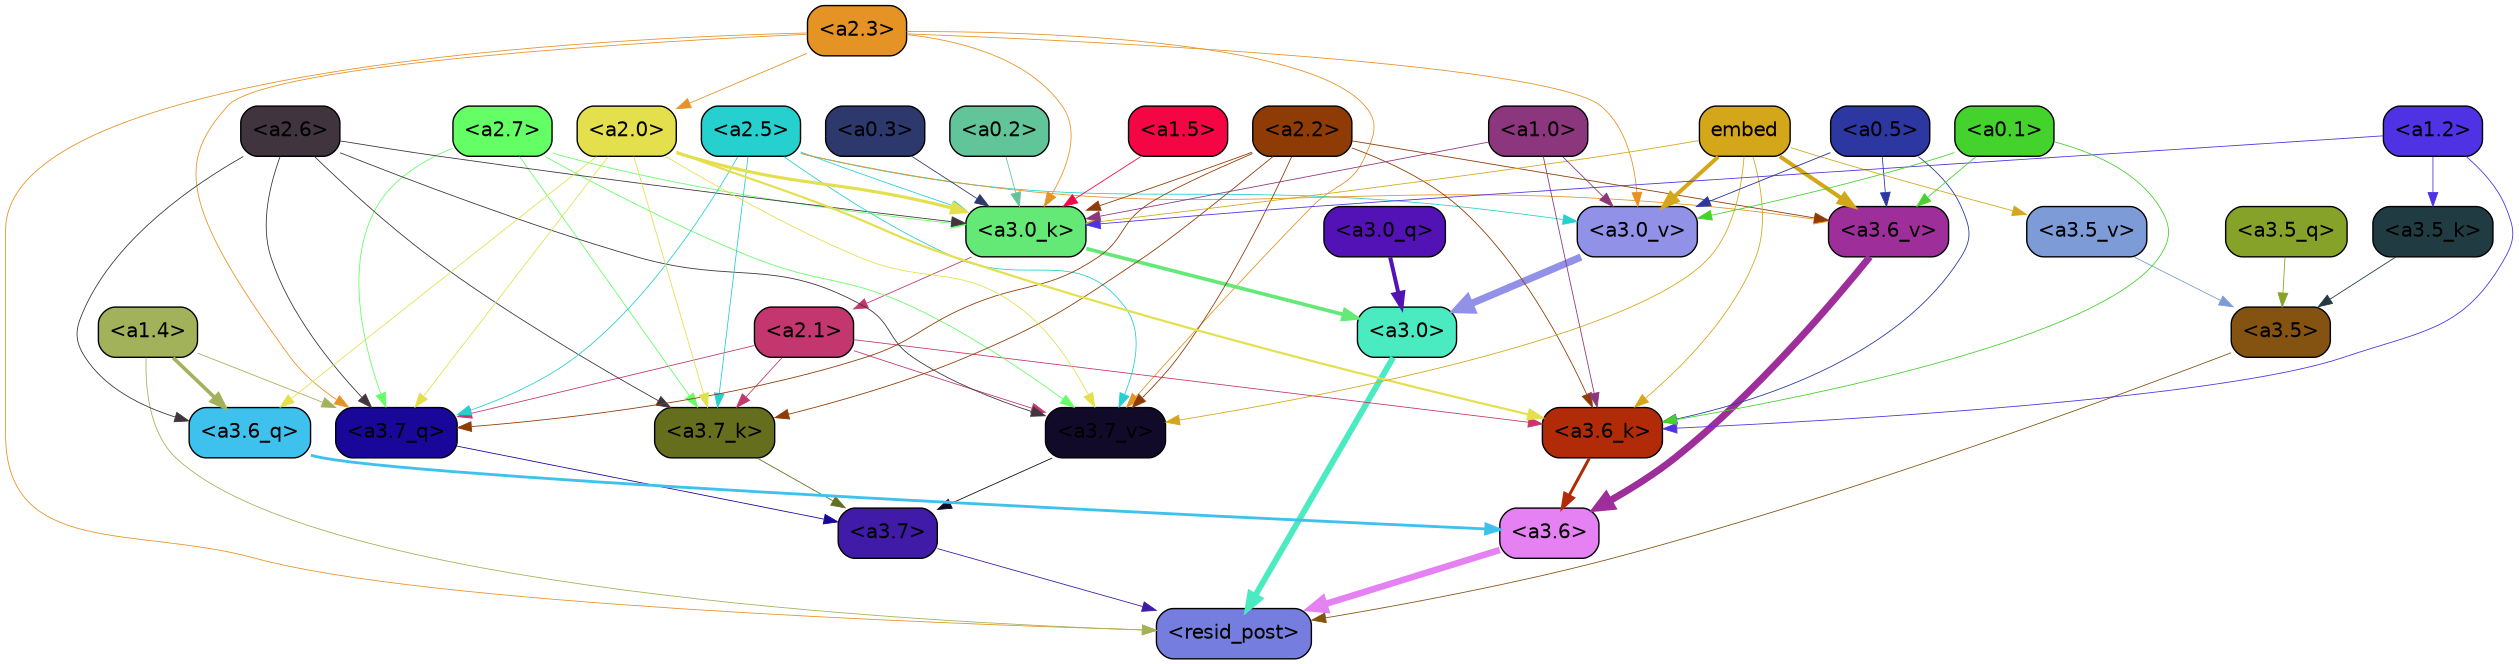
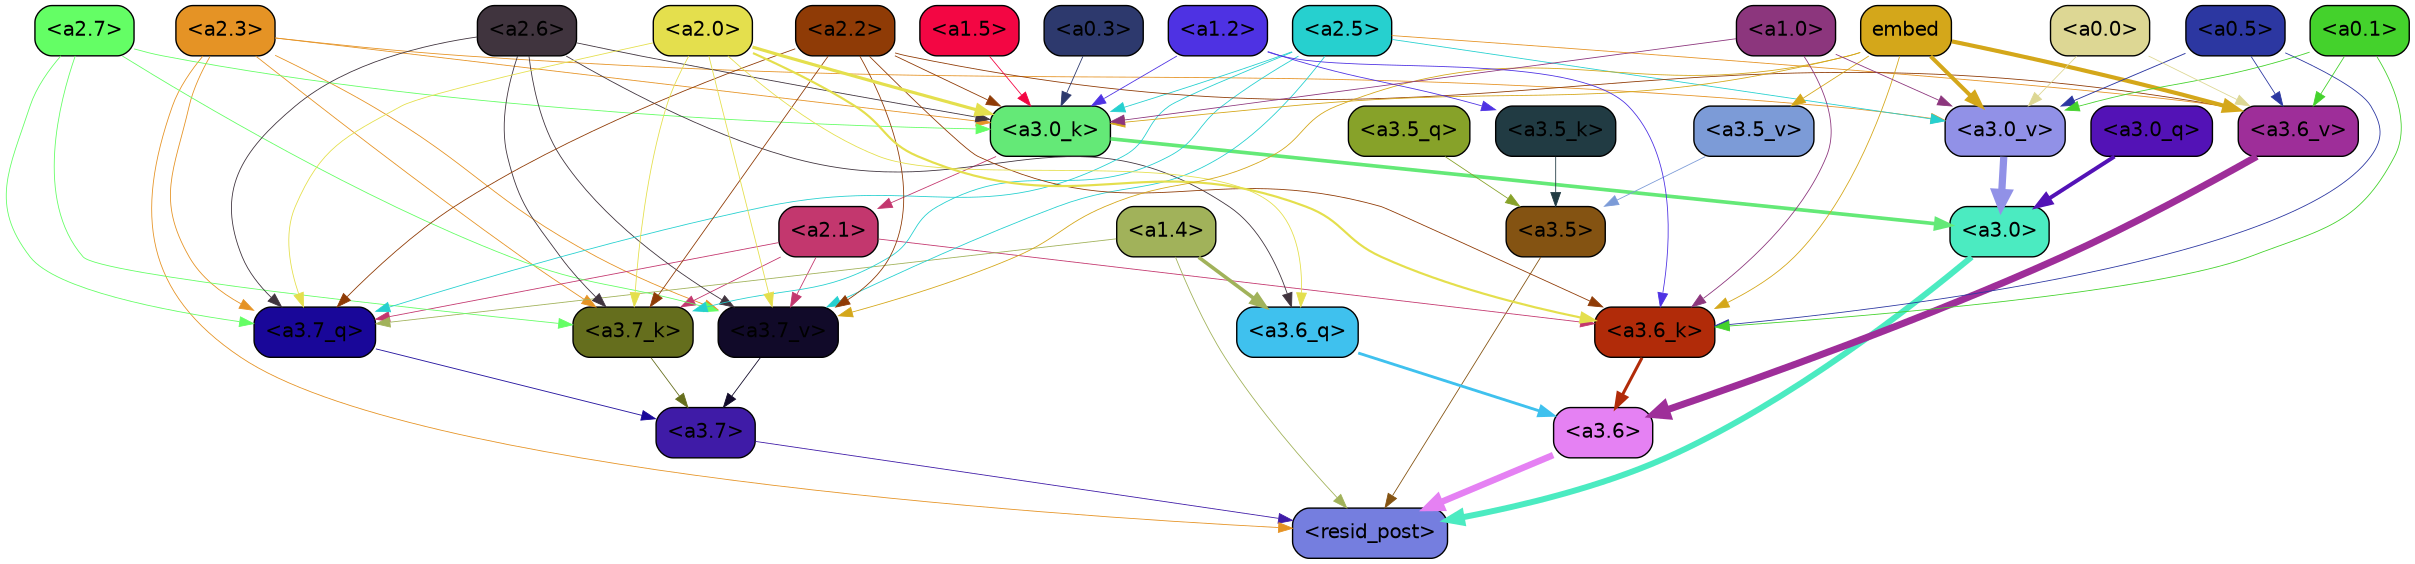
none -> (2100, 31)
(748, 78) -> (418, 181)
(999, 131) -> none
